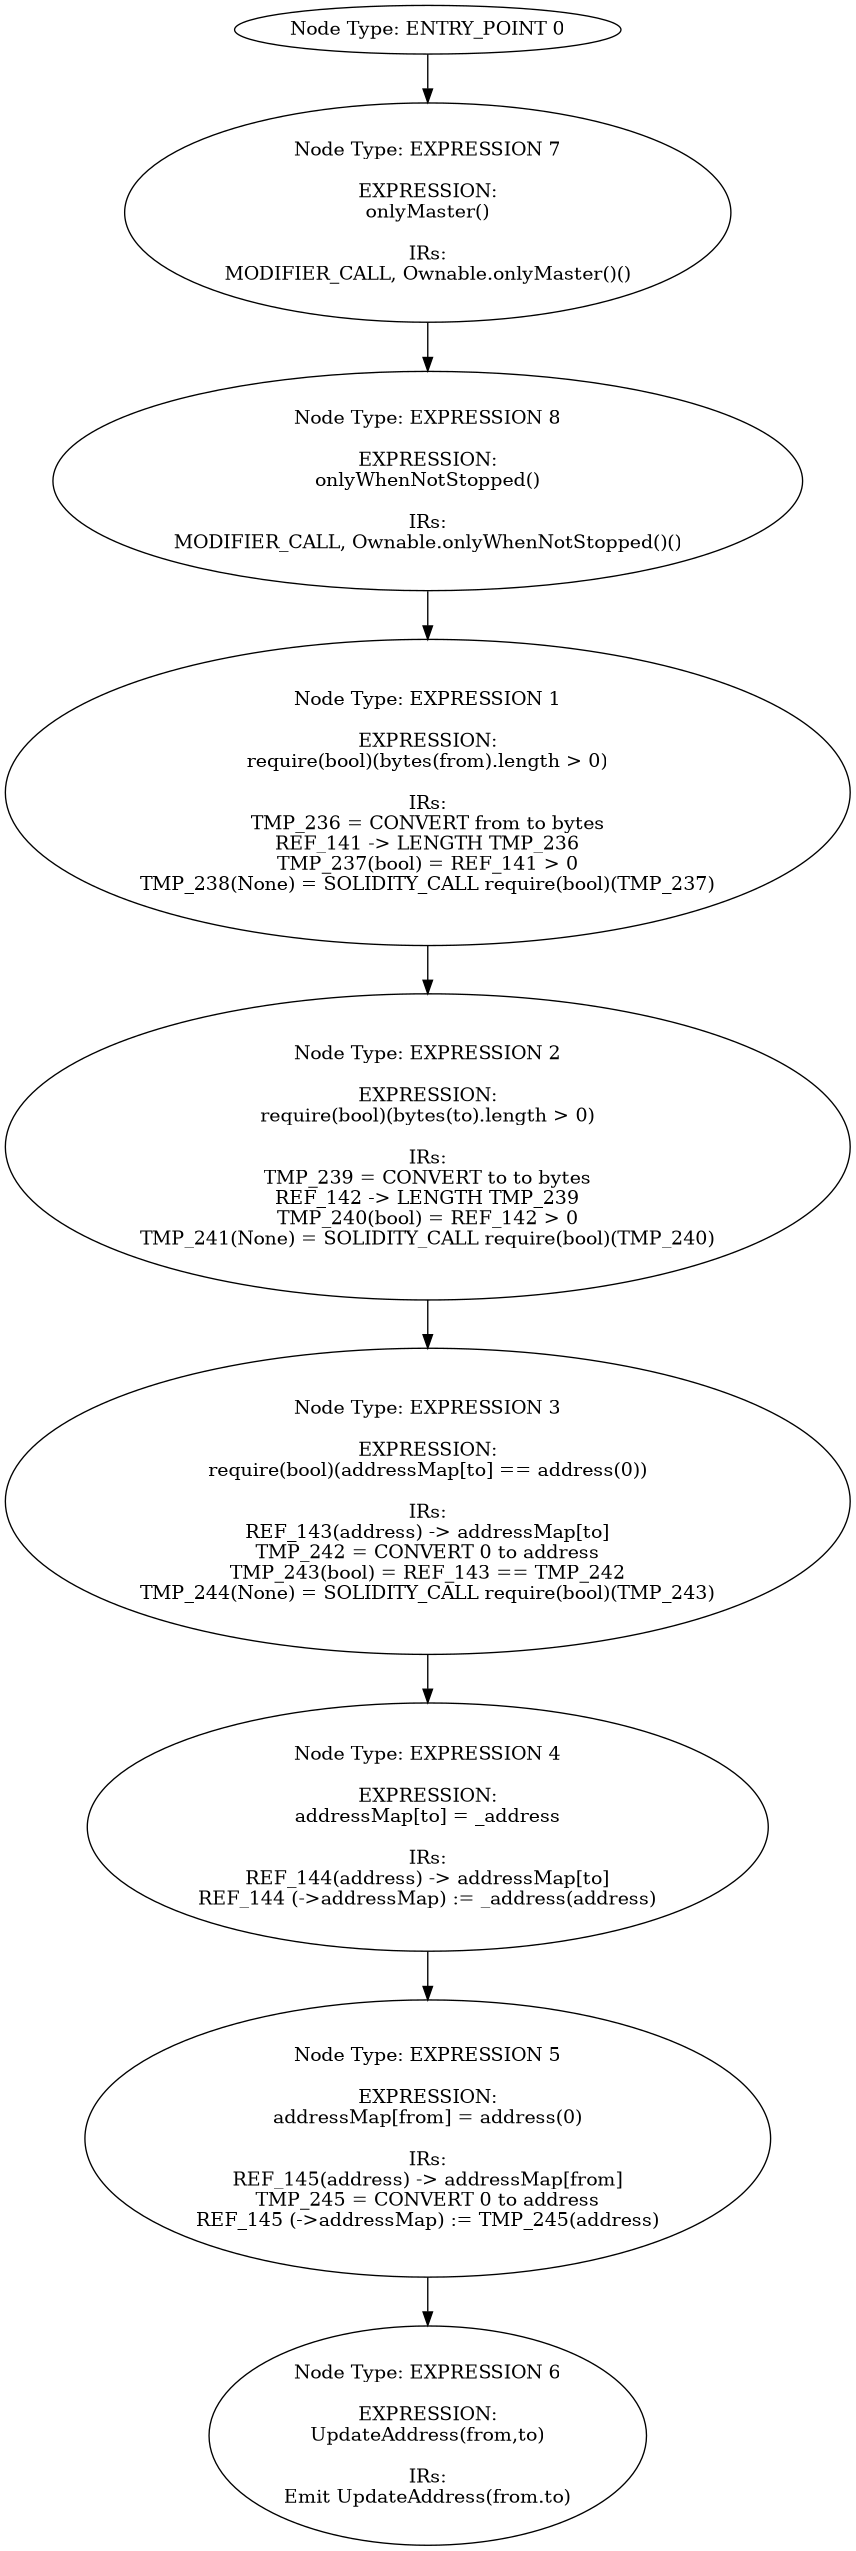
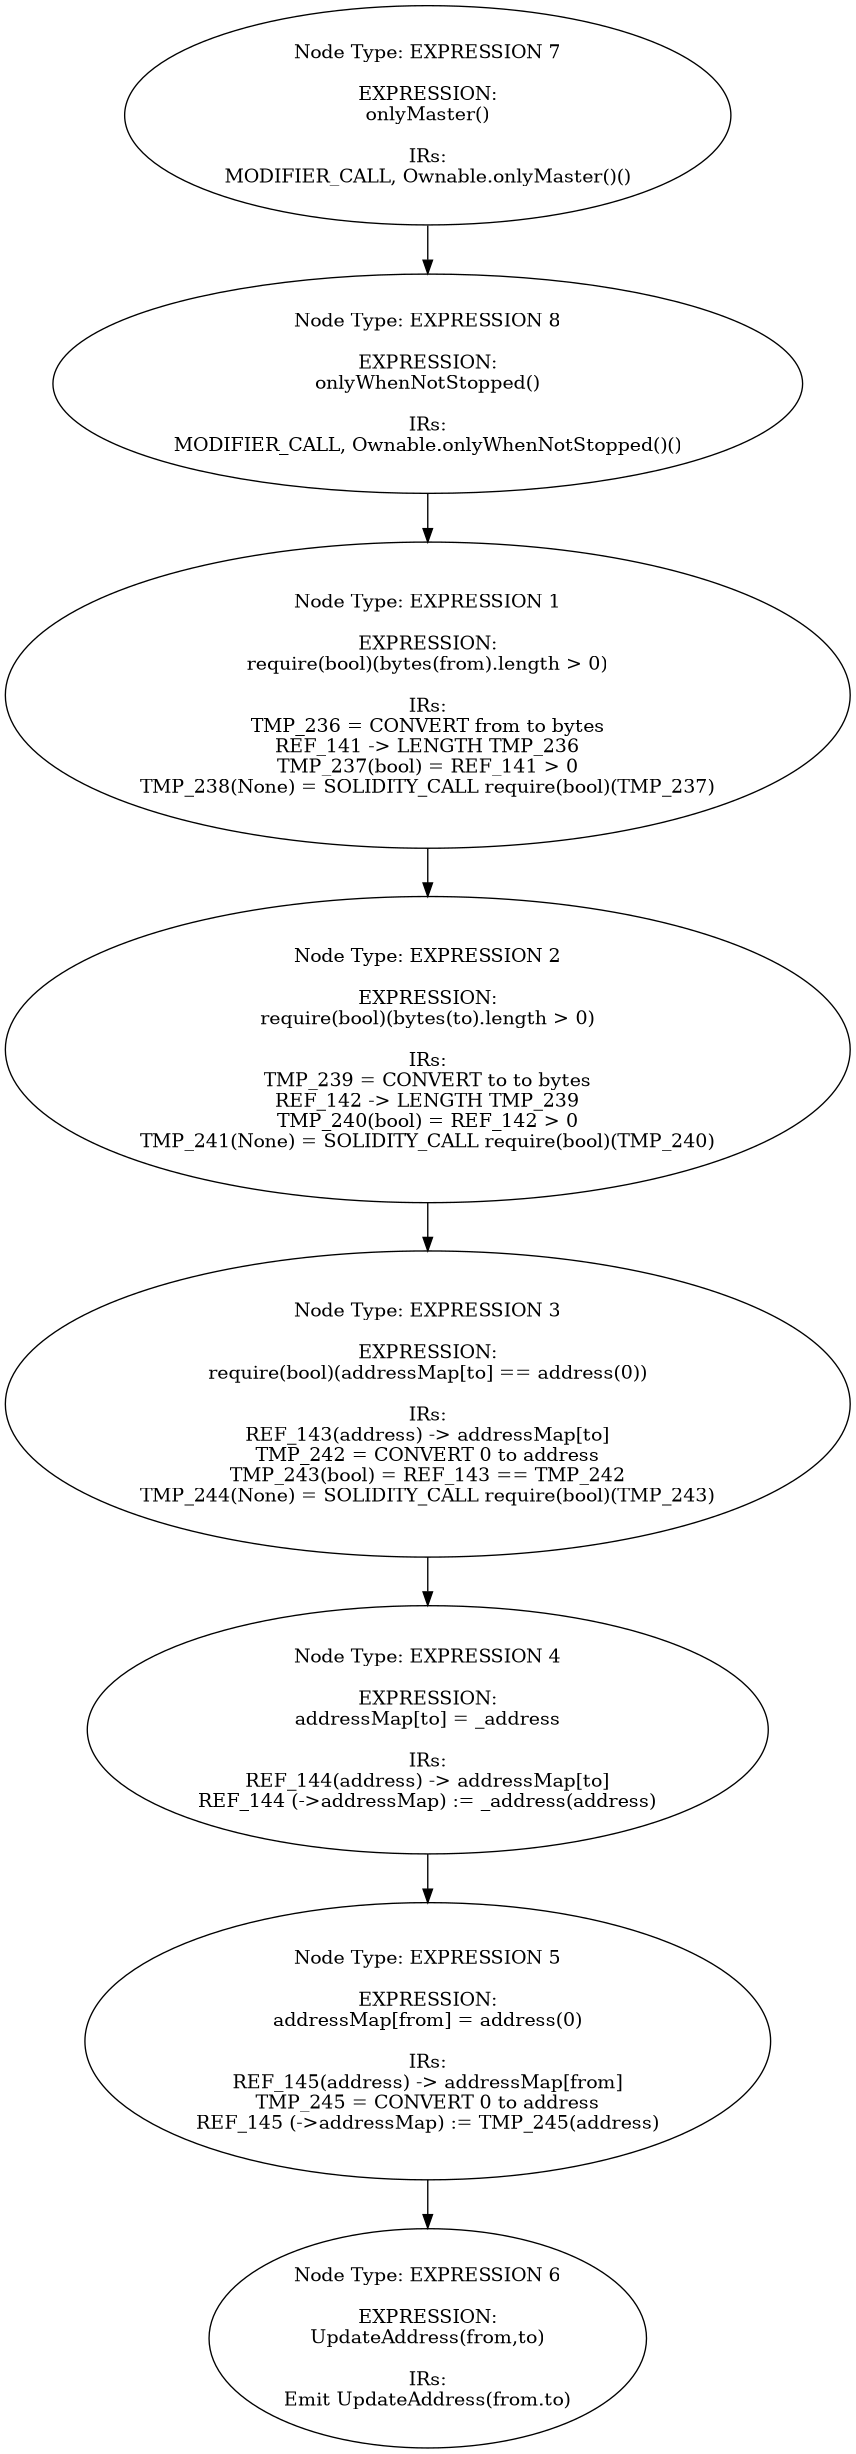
(428, 30) -> none
